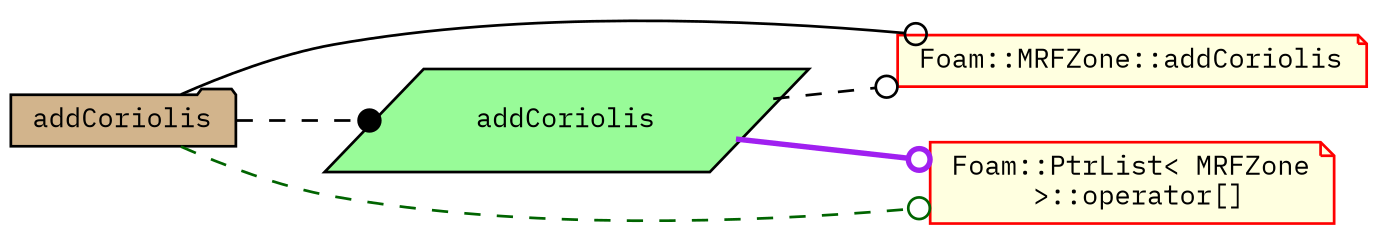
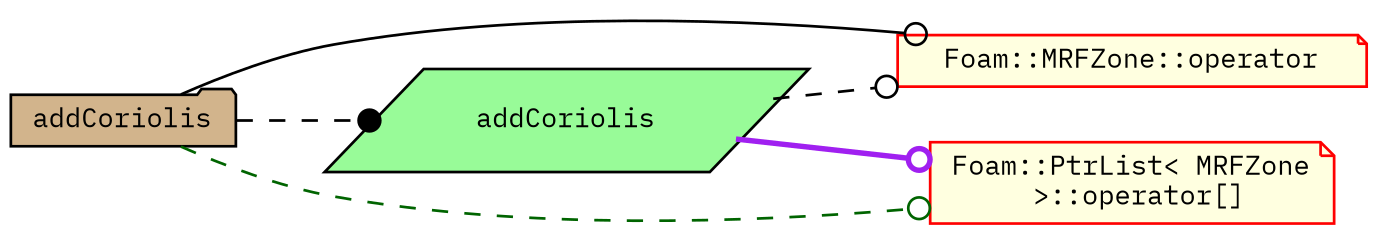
(1132, 61) -> (1132, 61)
